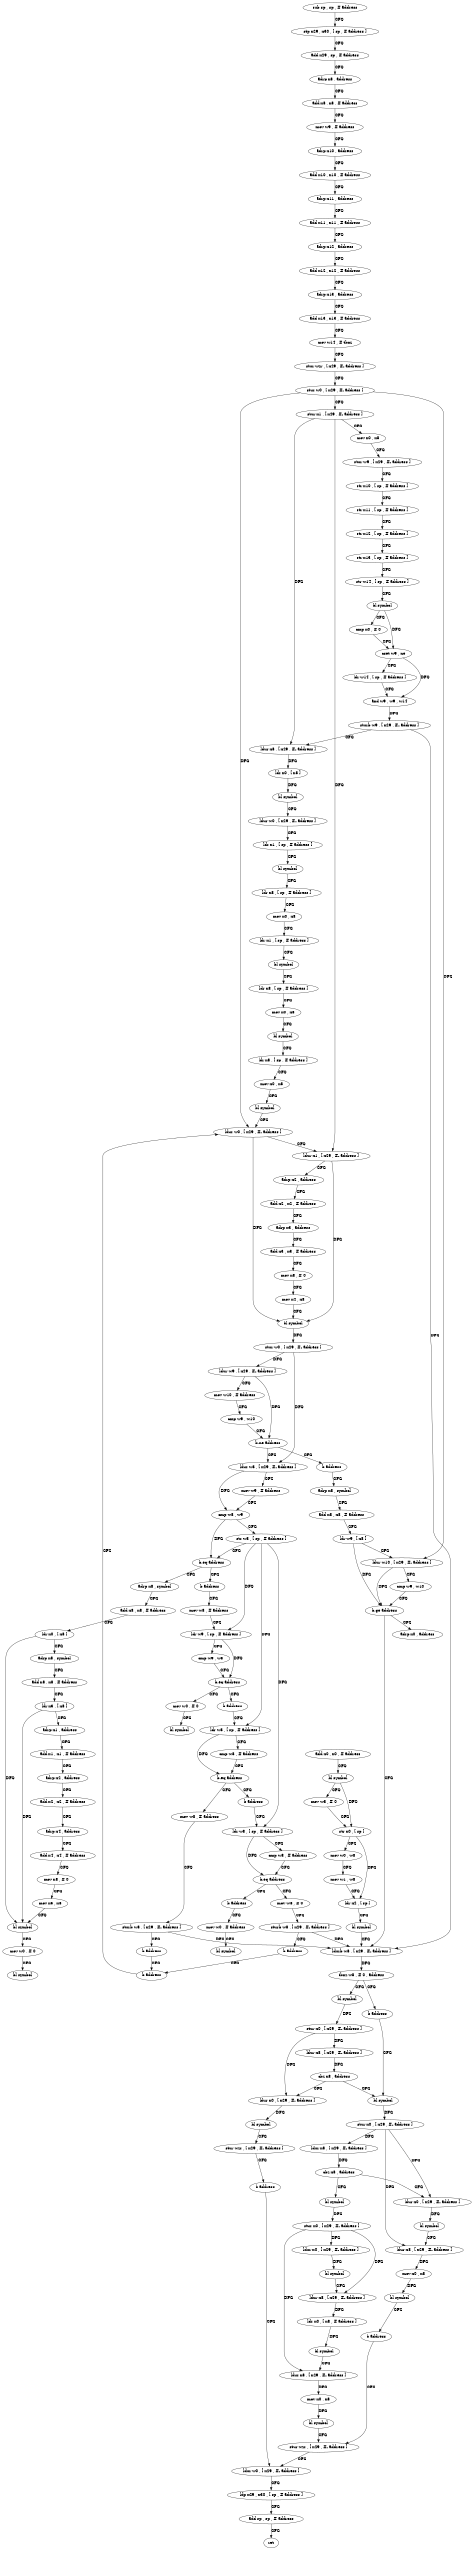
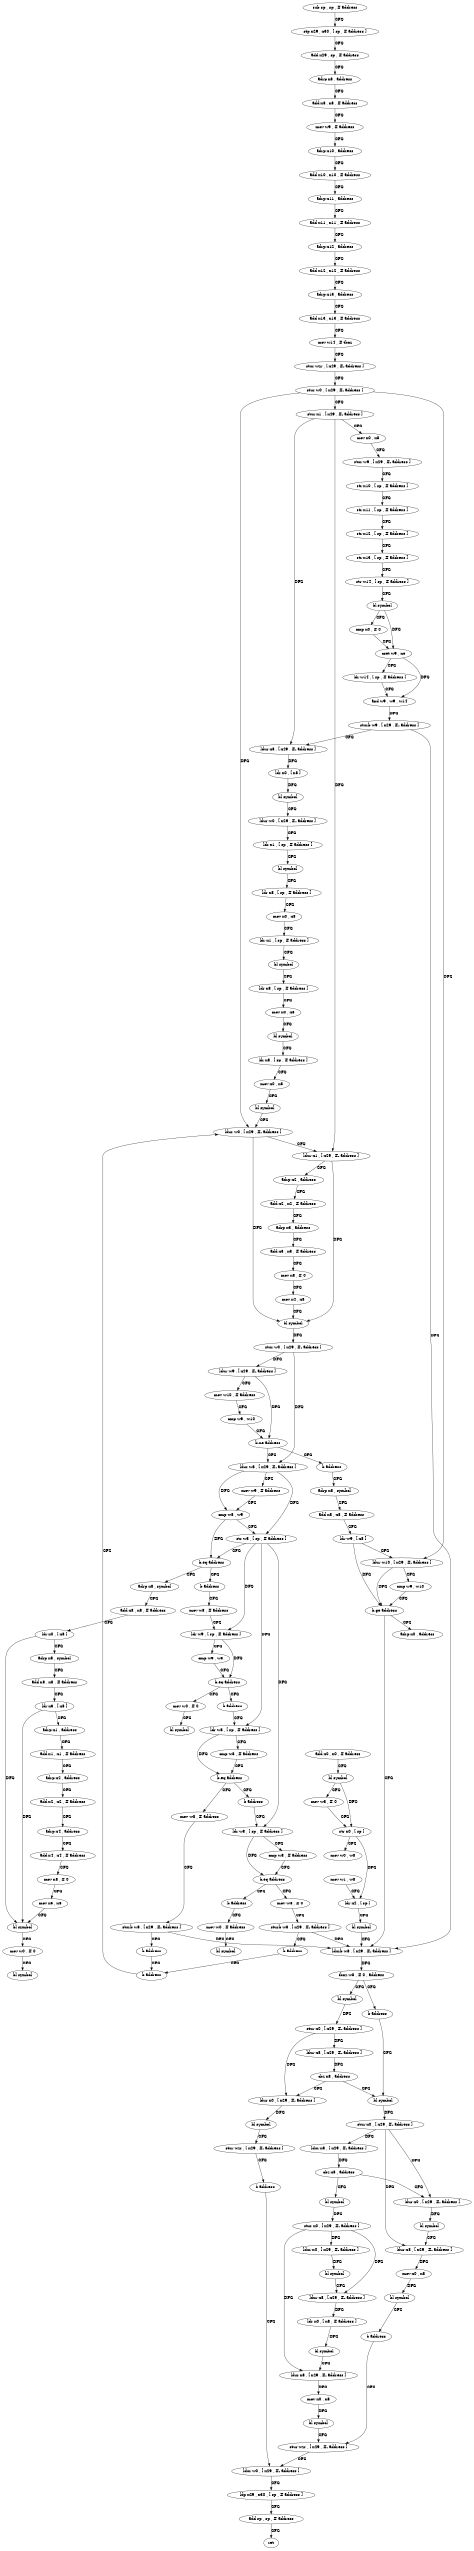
none -> (289, 1502)
(343, 1866) -> none
